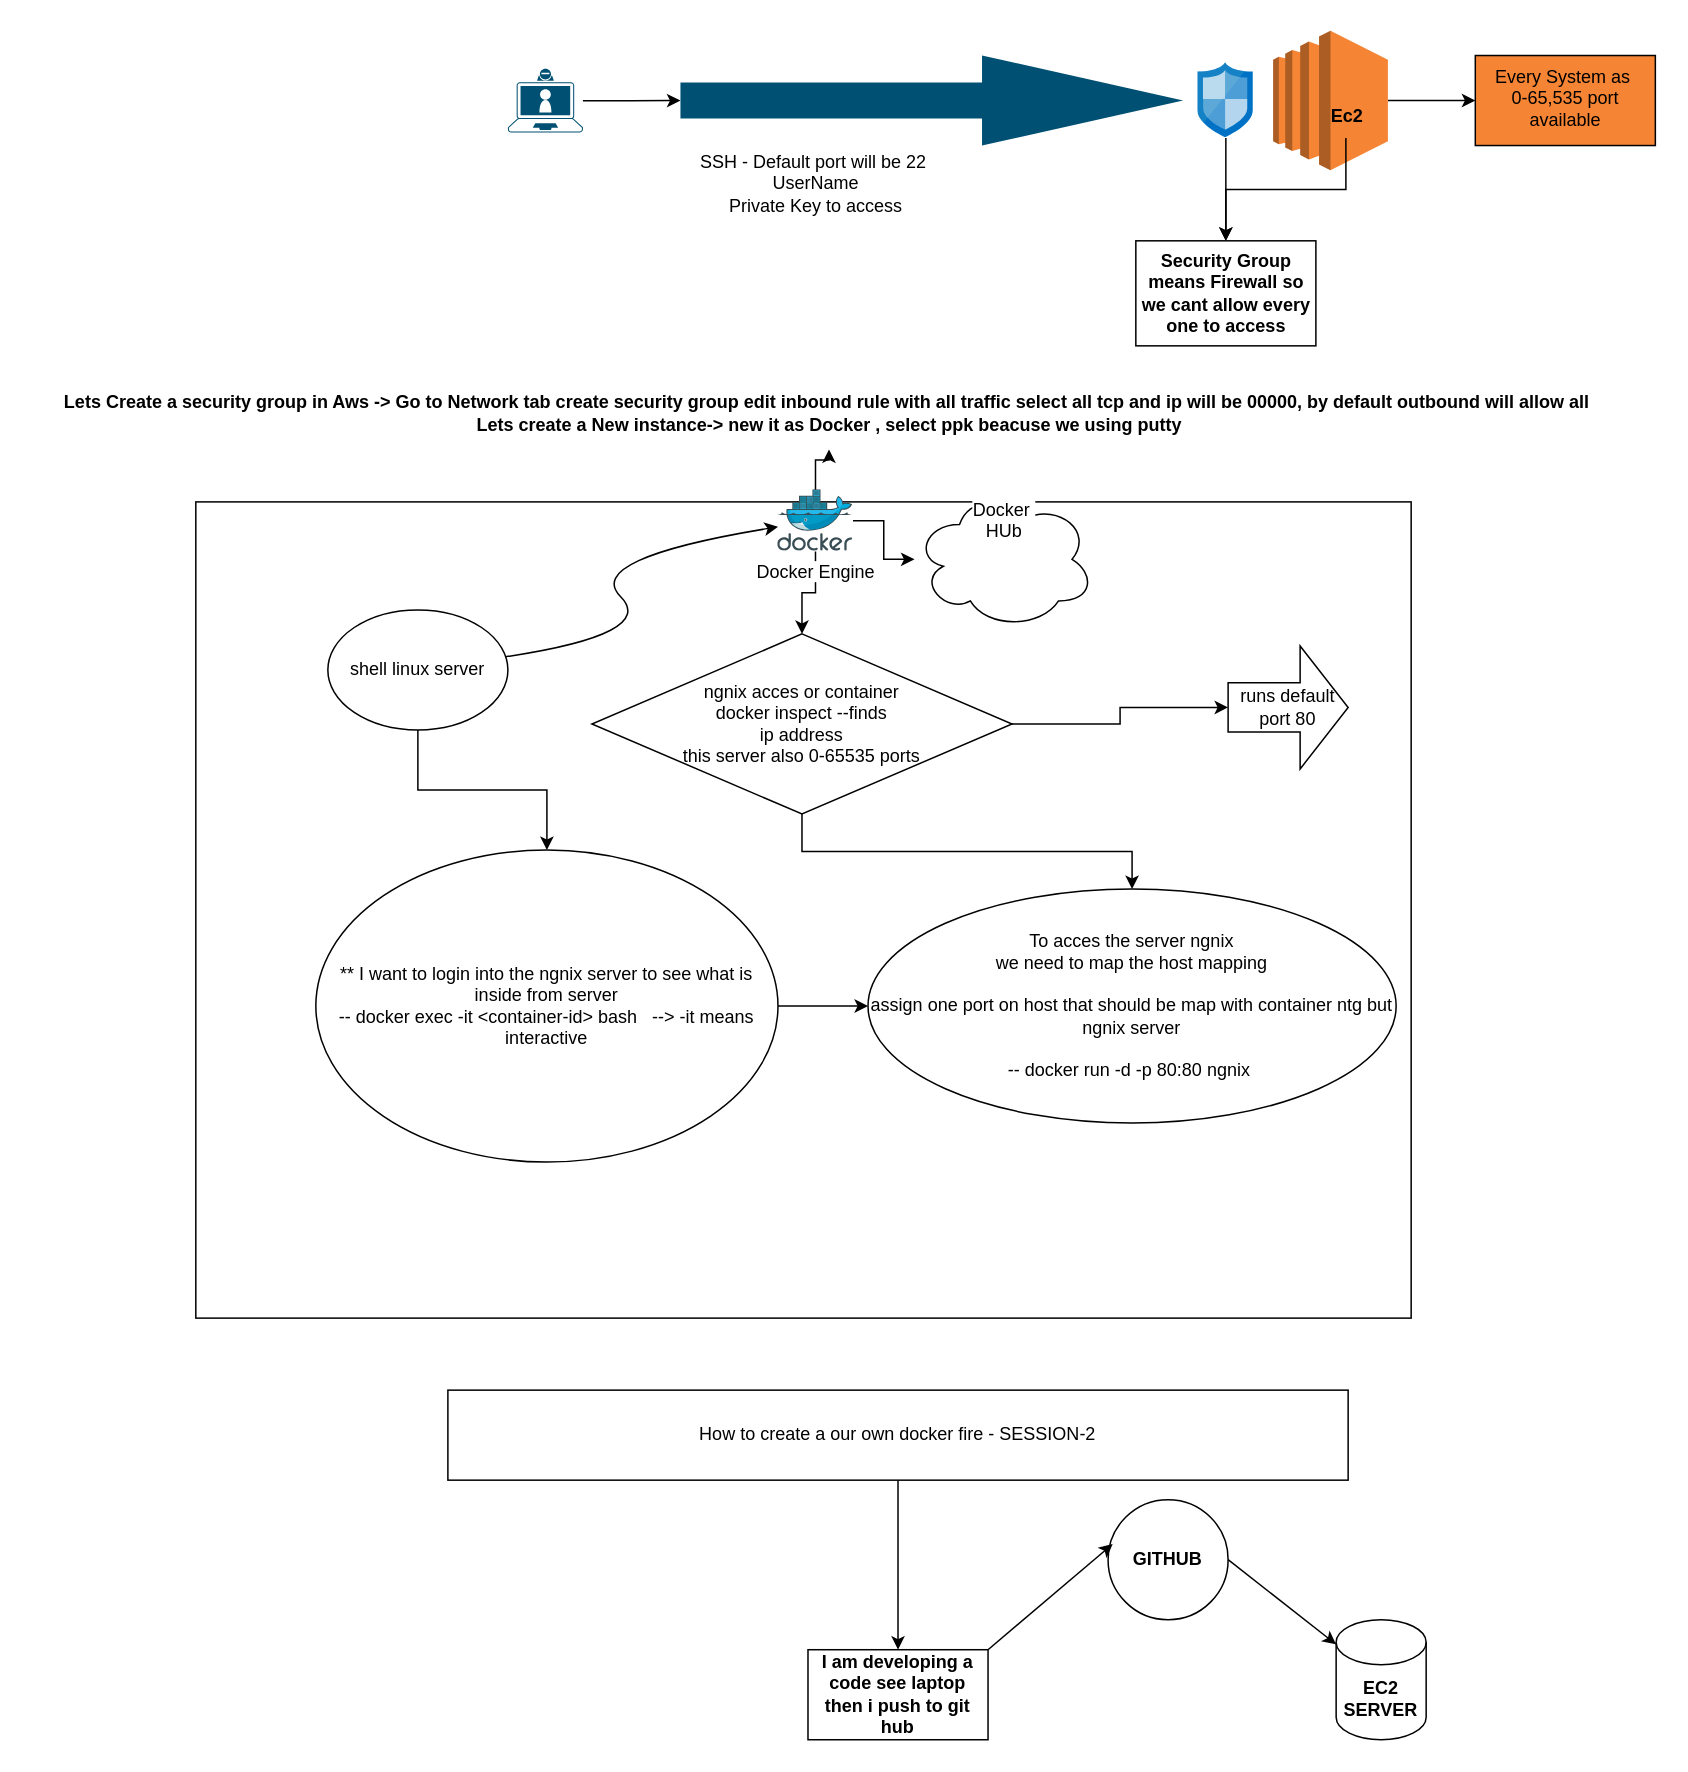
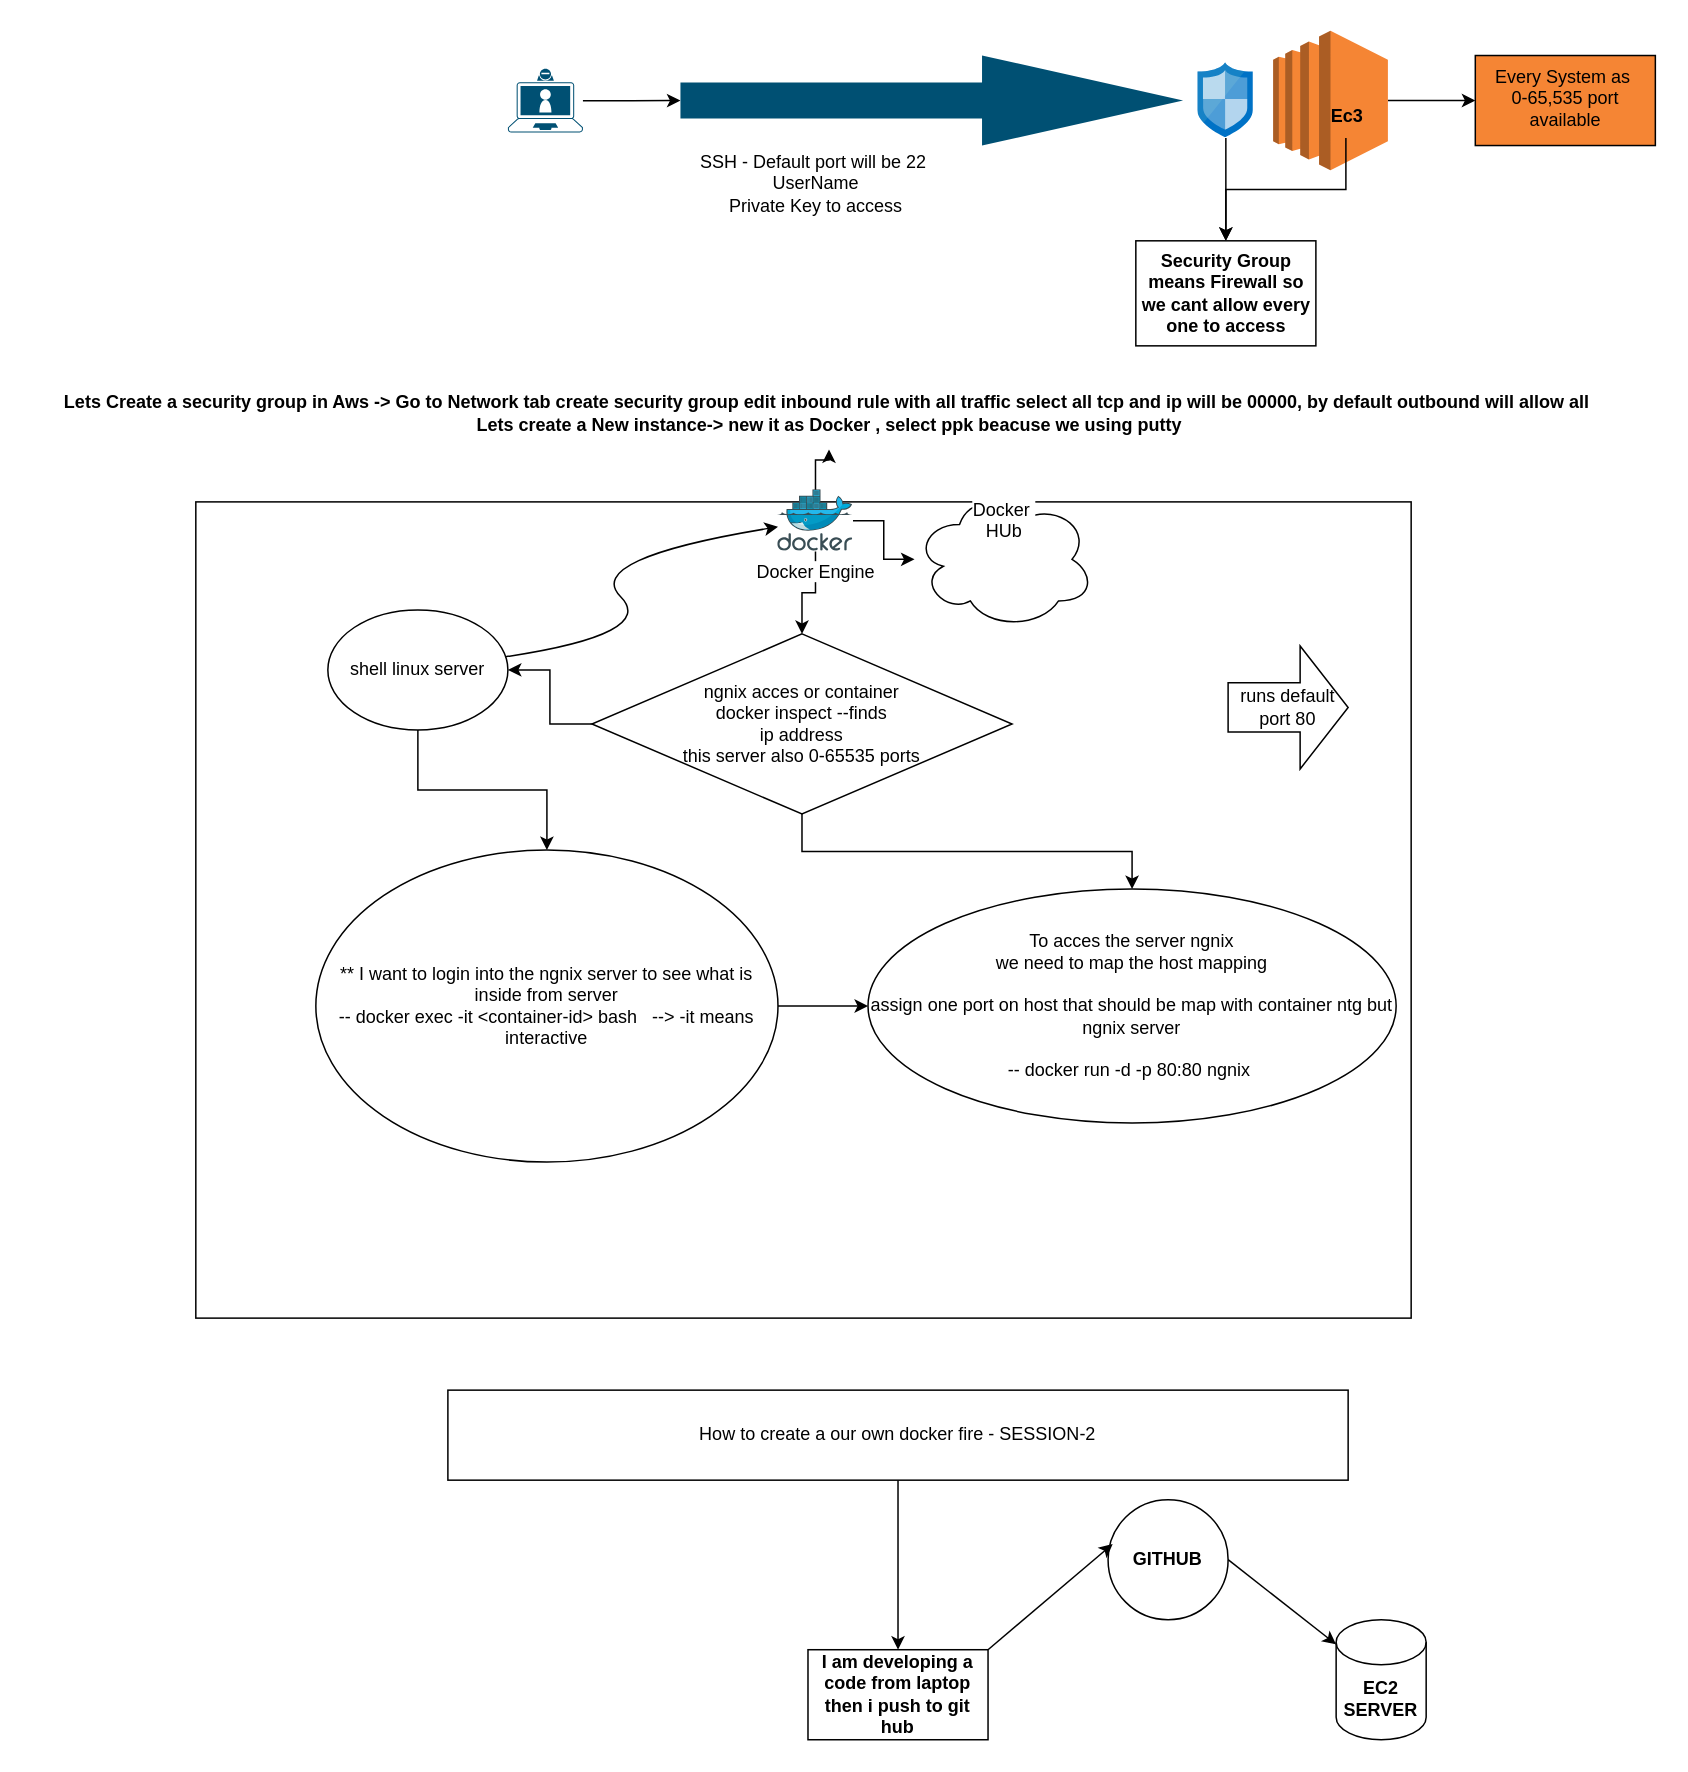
(1347, 116) -> (1347, 116)
(1120, 721) -> (550, 702)
(898, 1694) -> (898, 1694)
